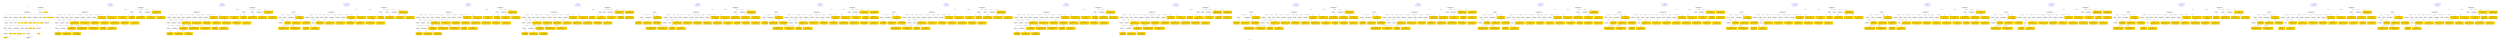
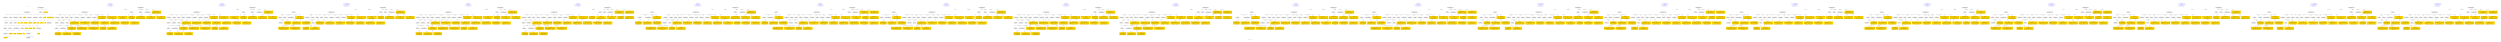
none -> (45, 23)
(26, 28) -> (26, 28)
